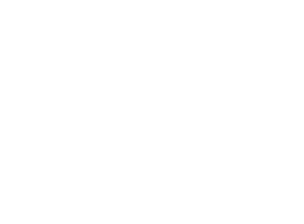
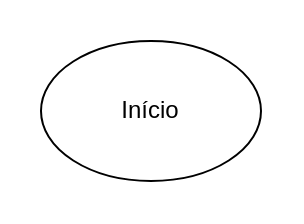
none -> (151, 111)
